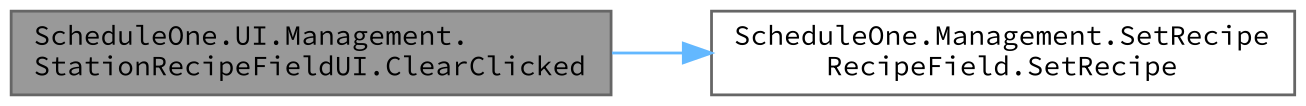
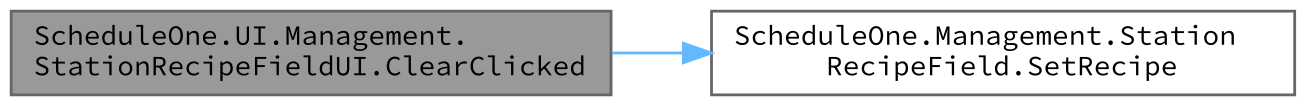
(1003, 53) -> (1003, 53)
